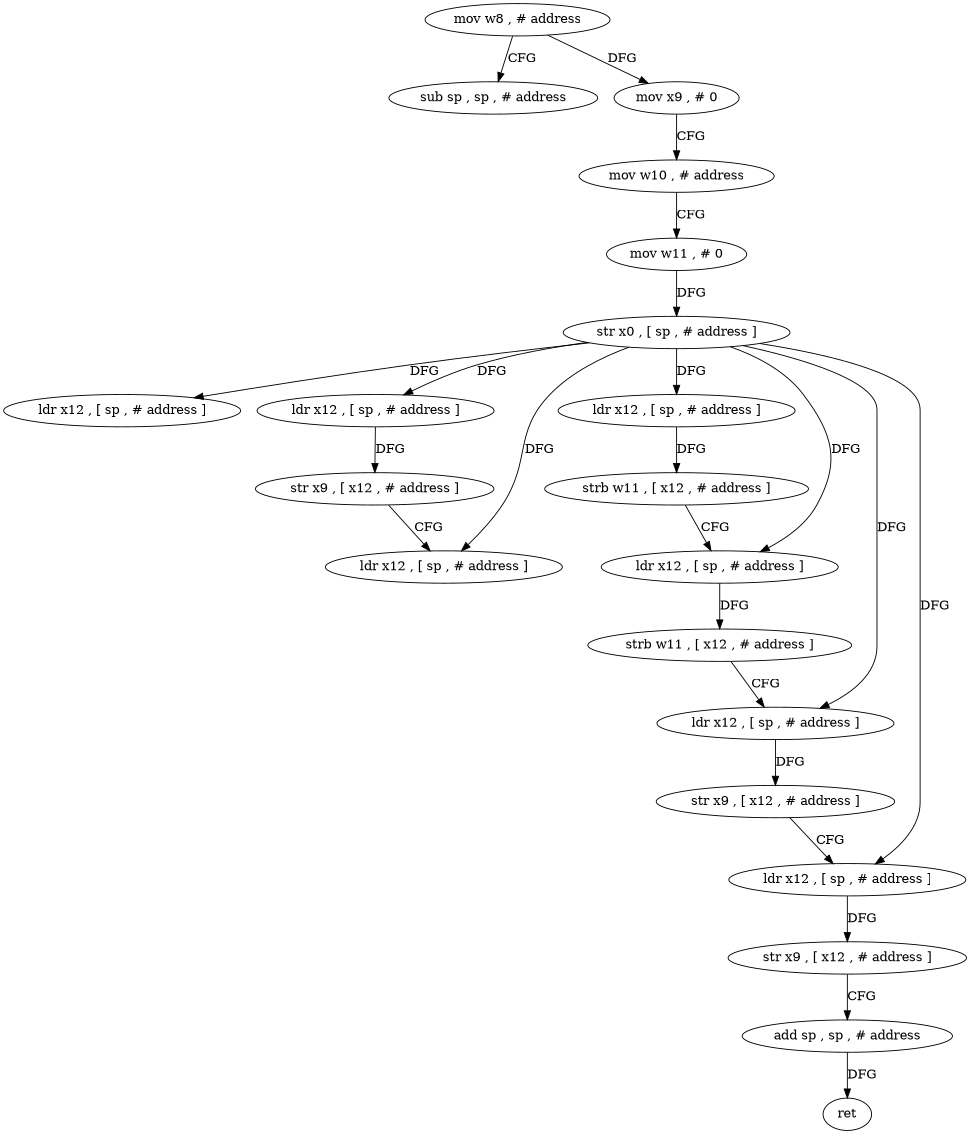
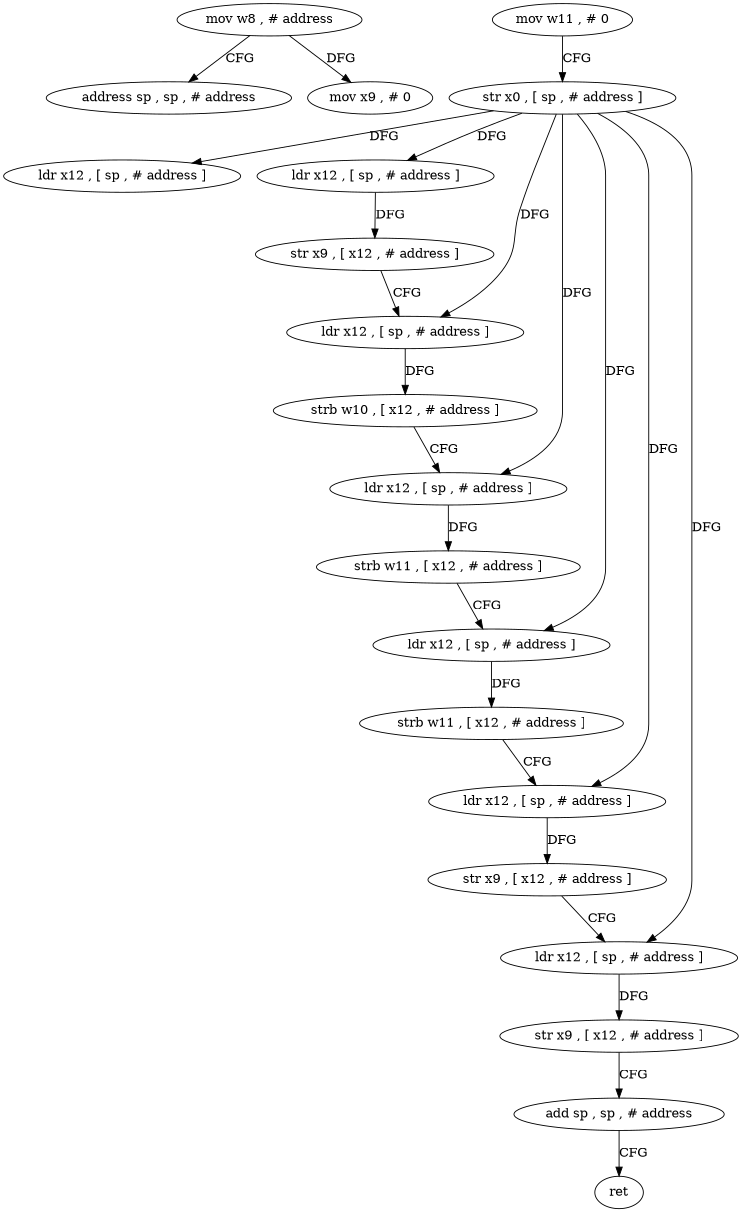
(493, 98) -> (169, 98)
(677, 176) -> none
(691, 293) -> (577, 59)
none -> (405, 411)
(862, 1075) -> (633, 1153)
